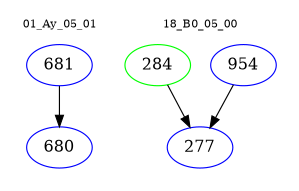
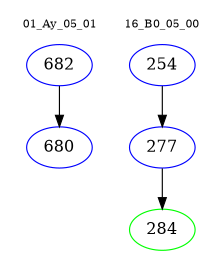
(201, 25) -> (162, 25)
(59, 65) -> (59, 65)
(243, 65) -> (162, 65)
(176, 101) -> (162, 183)
